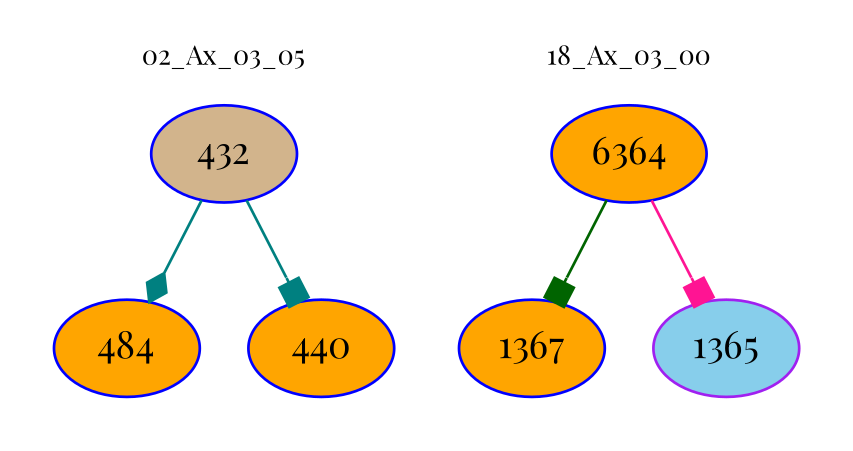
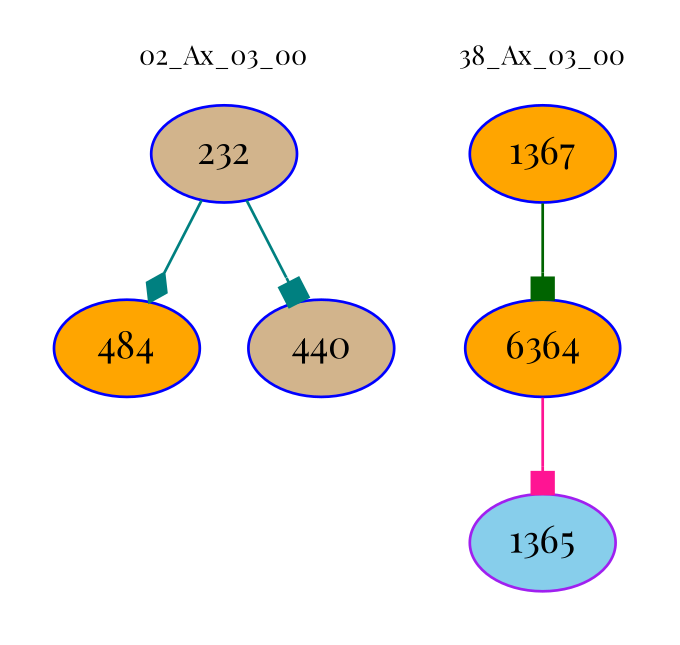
(224, 58) -> (224, 58)
(629, 58) -> (543, 58)
(224, 154) -> (224, 154)
(587, 239) -> (543, 238)
(321, 348) -> (321, 348)
